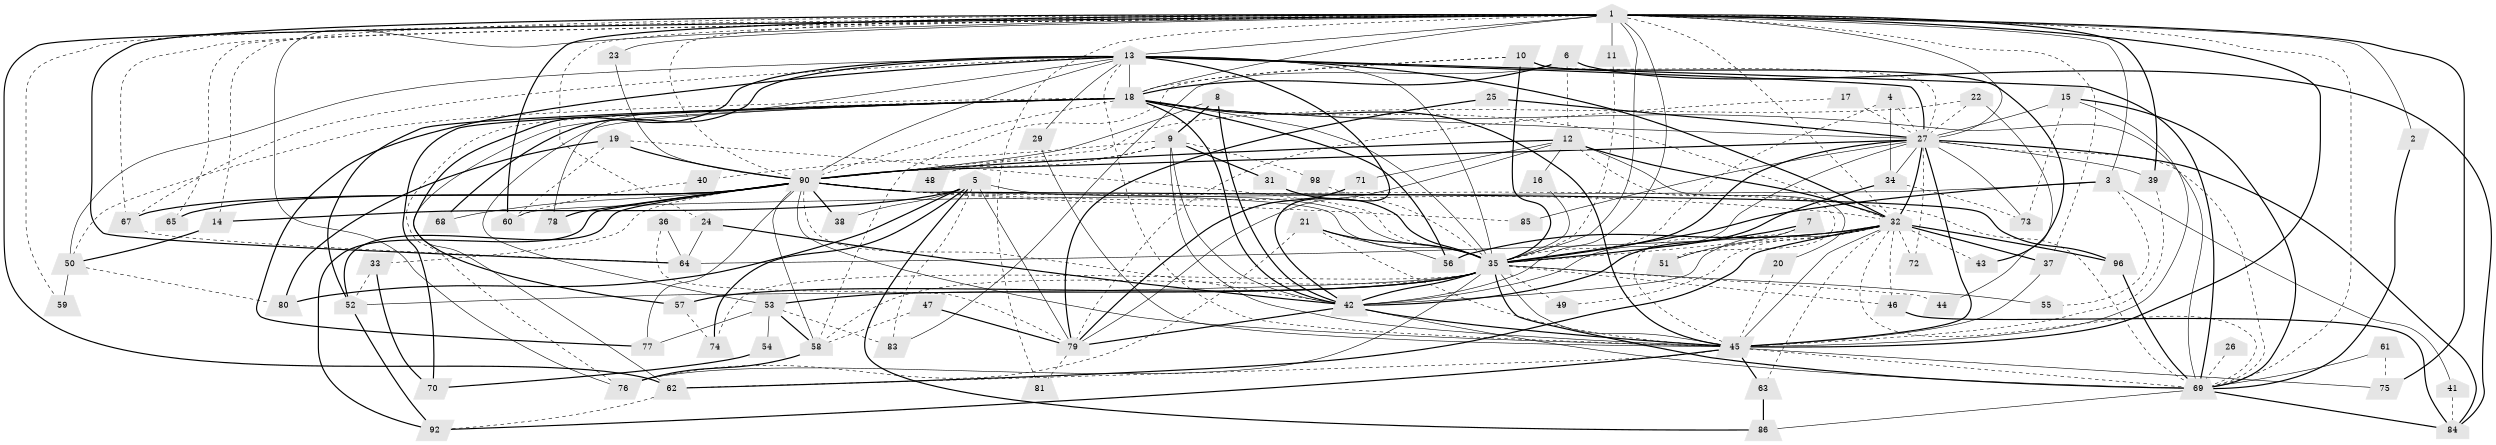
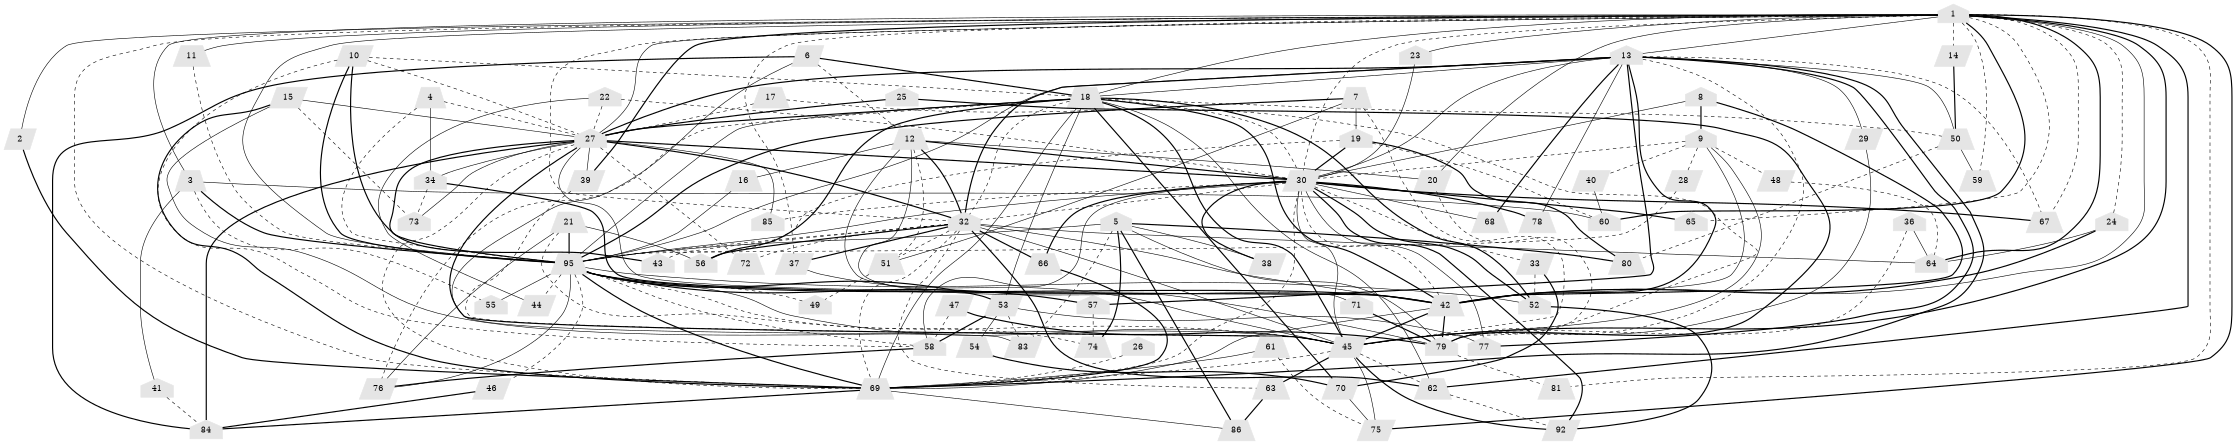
(530, 46) -> (1667, 32)
none -> (1356, 119)
(1526, 125) -> (744, 120)
(805, 181) -> (1302, 181)
(1270, 181) -> none
(1316, 181) -> (1684, 181)
(627, 191) -> (1599, 204)
(670, 210) -> none
(406, 252) -> (1885, 193)
(1726, 259) -> (847, 287)
(1890, 263) -> none
(1494, 264) -> (569, 264)
(2119, 264) -> (1043, 264)
(918, 377) -> (461, 303)
none -> (1359, 410)
